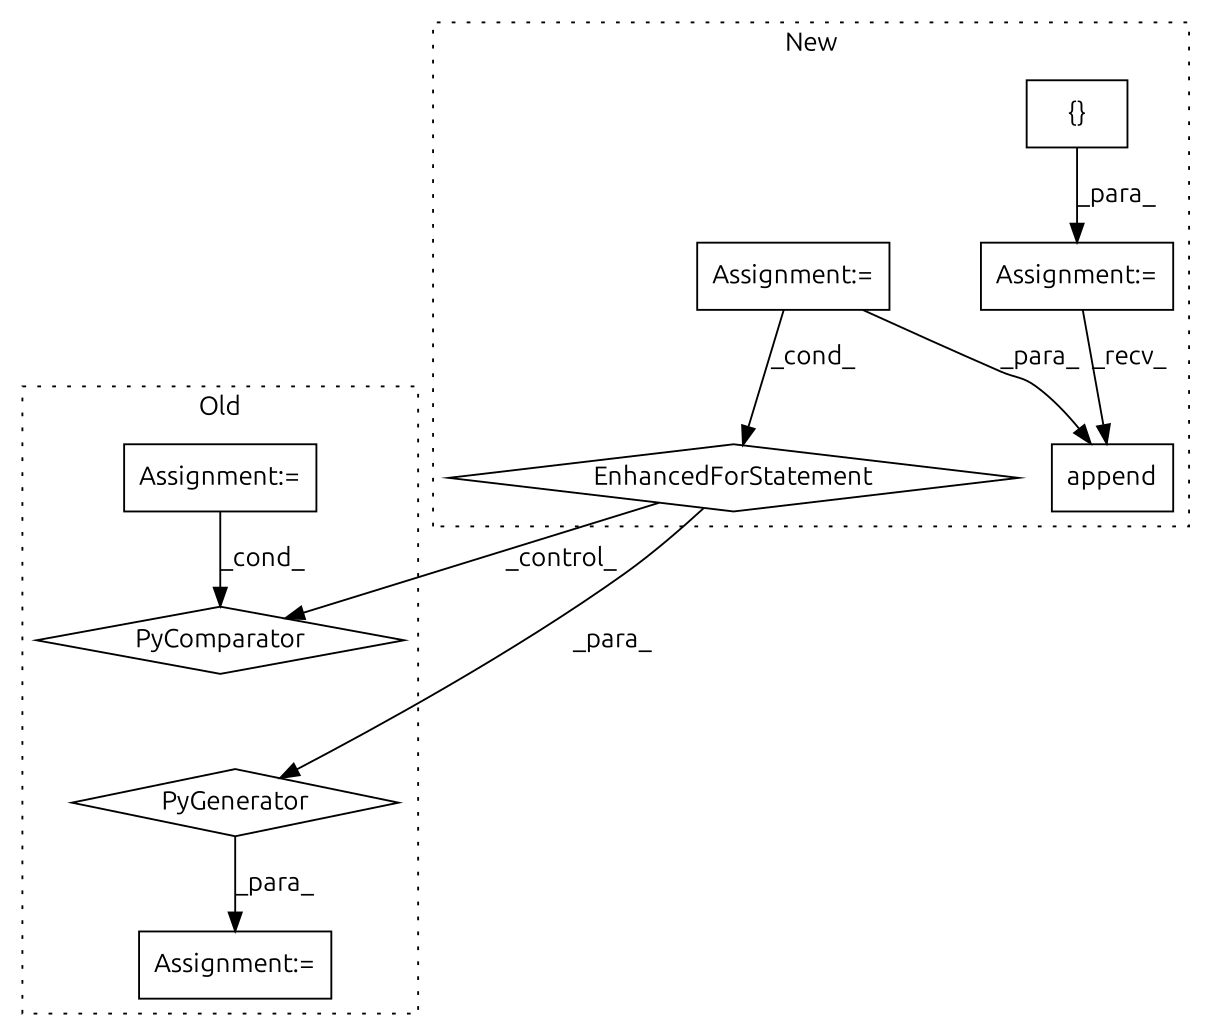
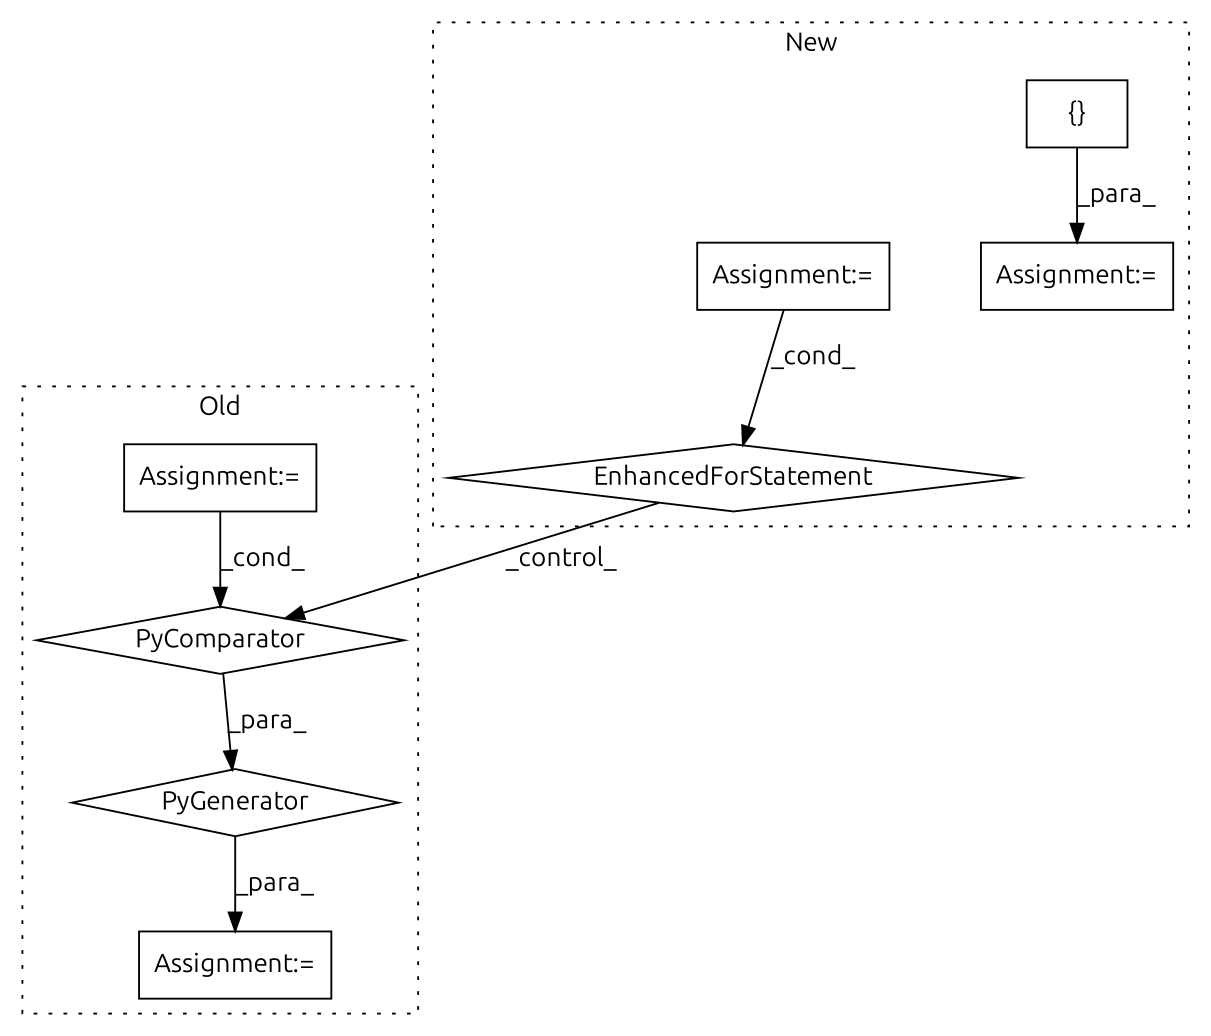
(1113, 478) -> none
(508, 650) -> (227, 712)
